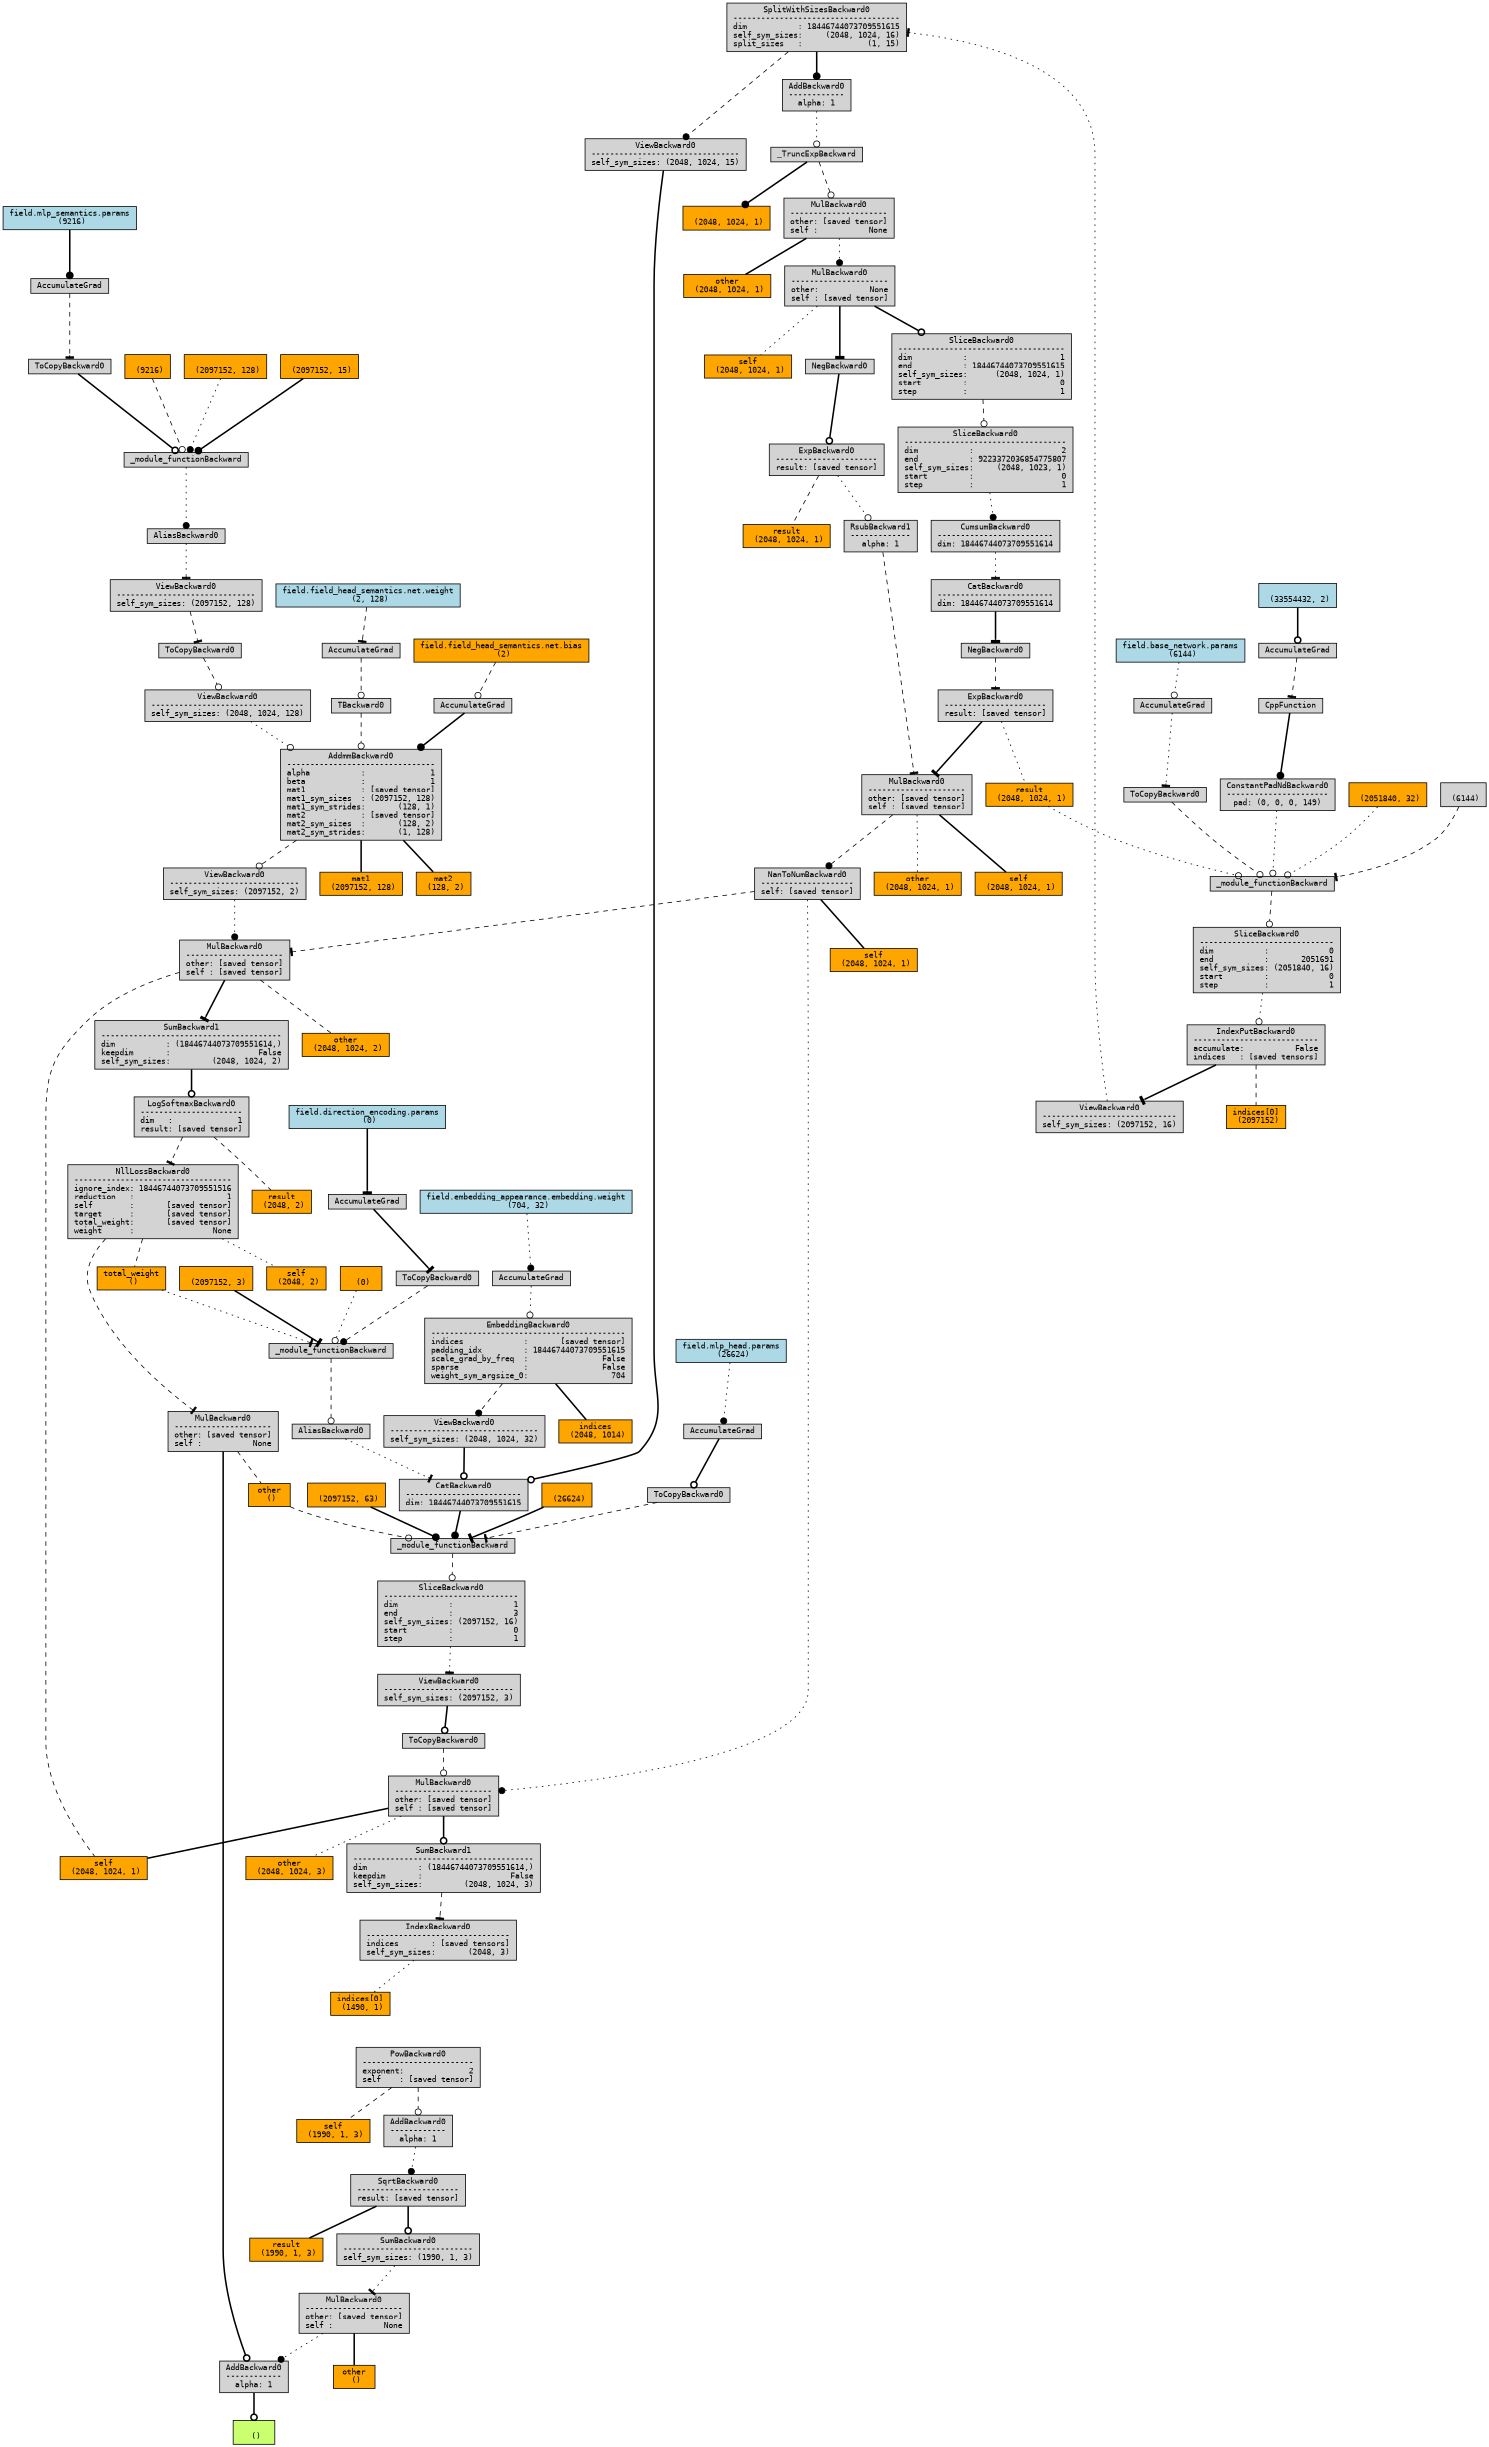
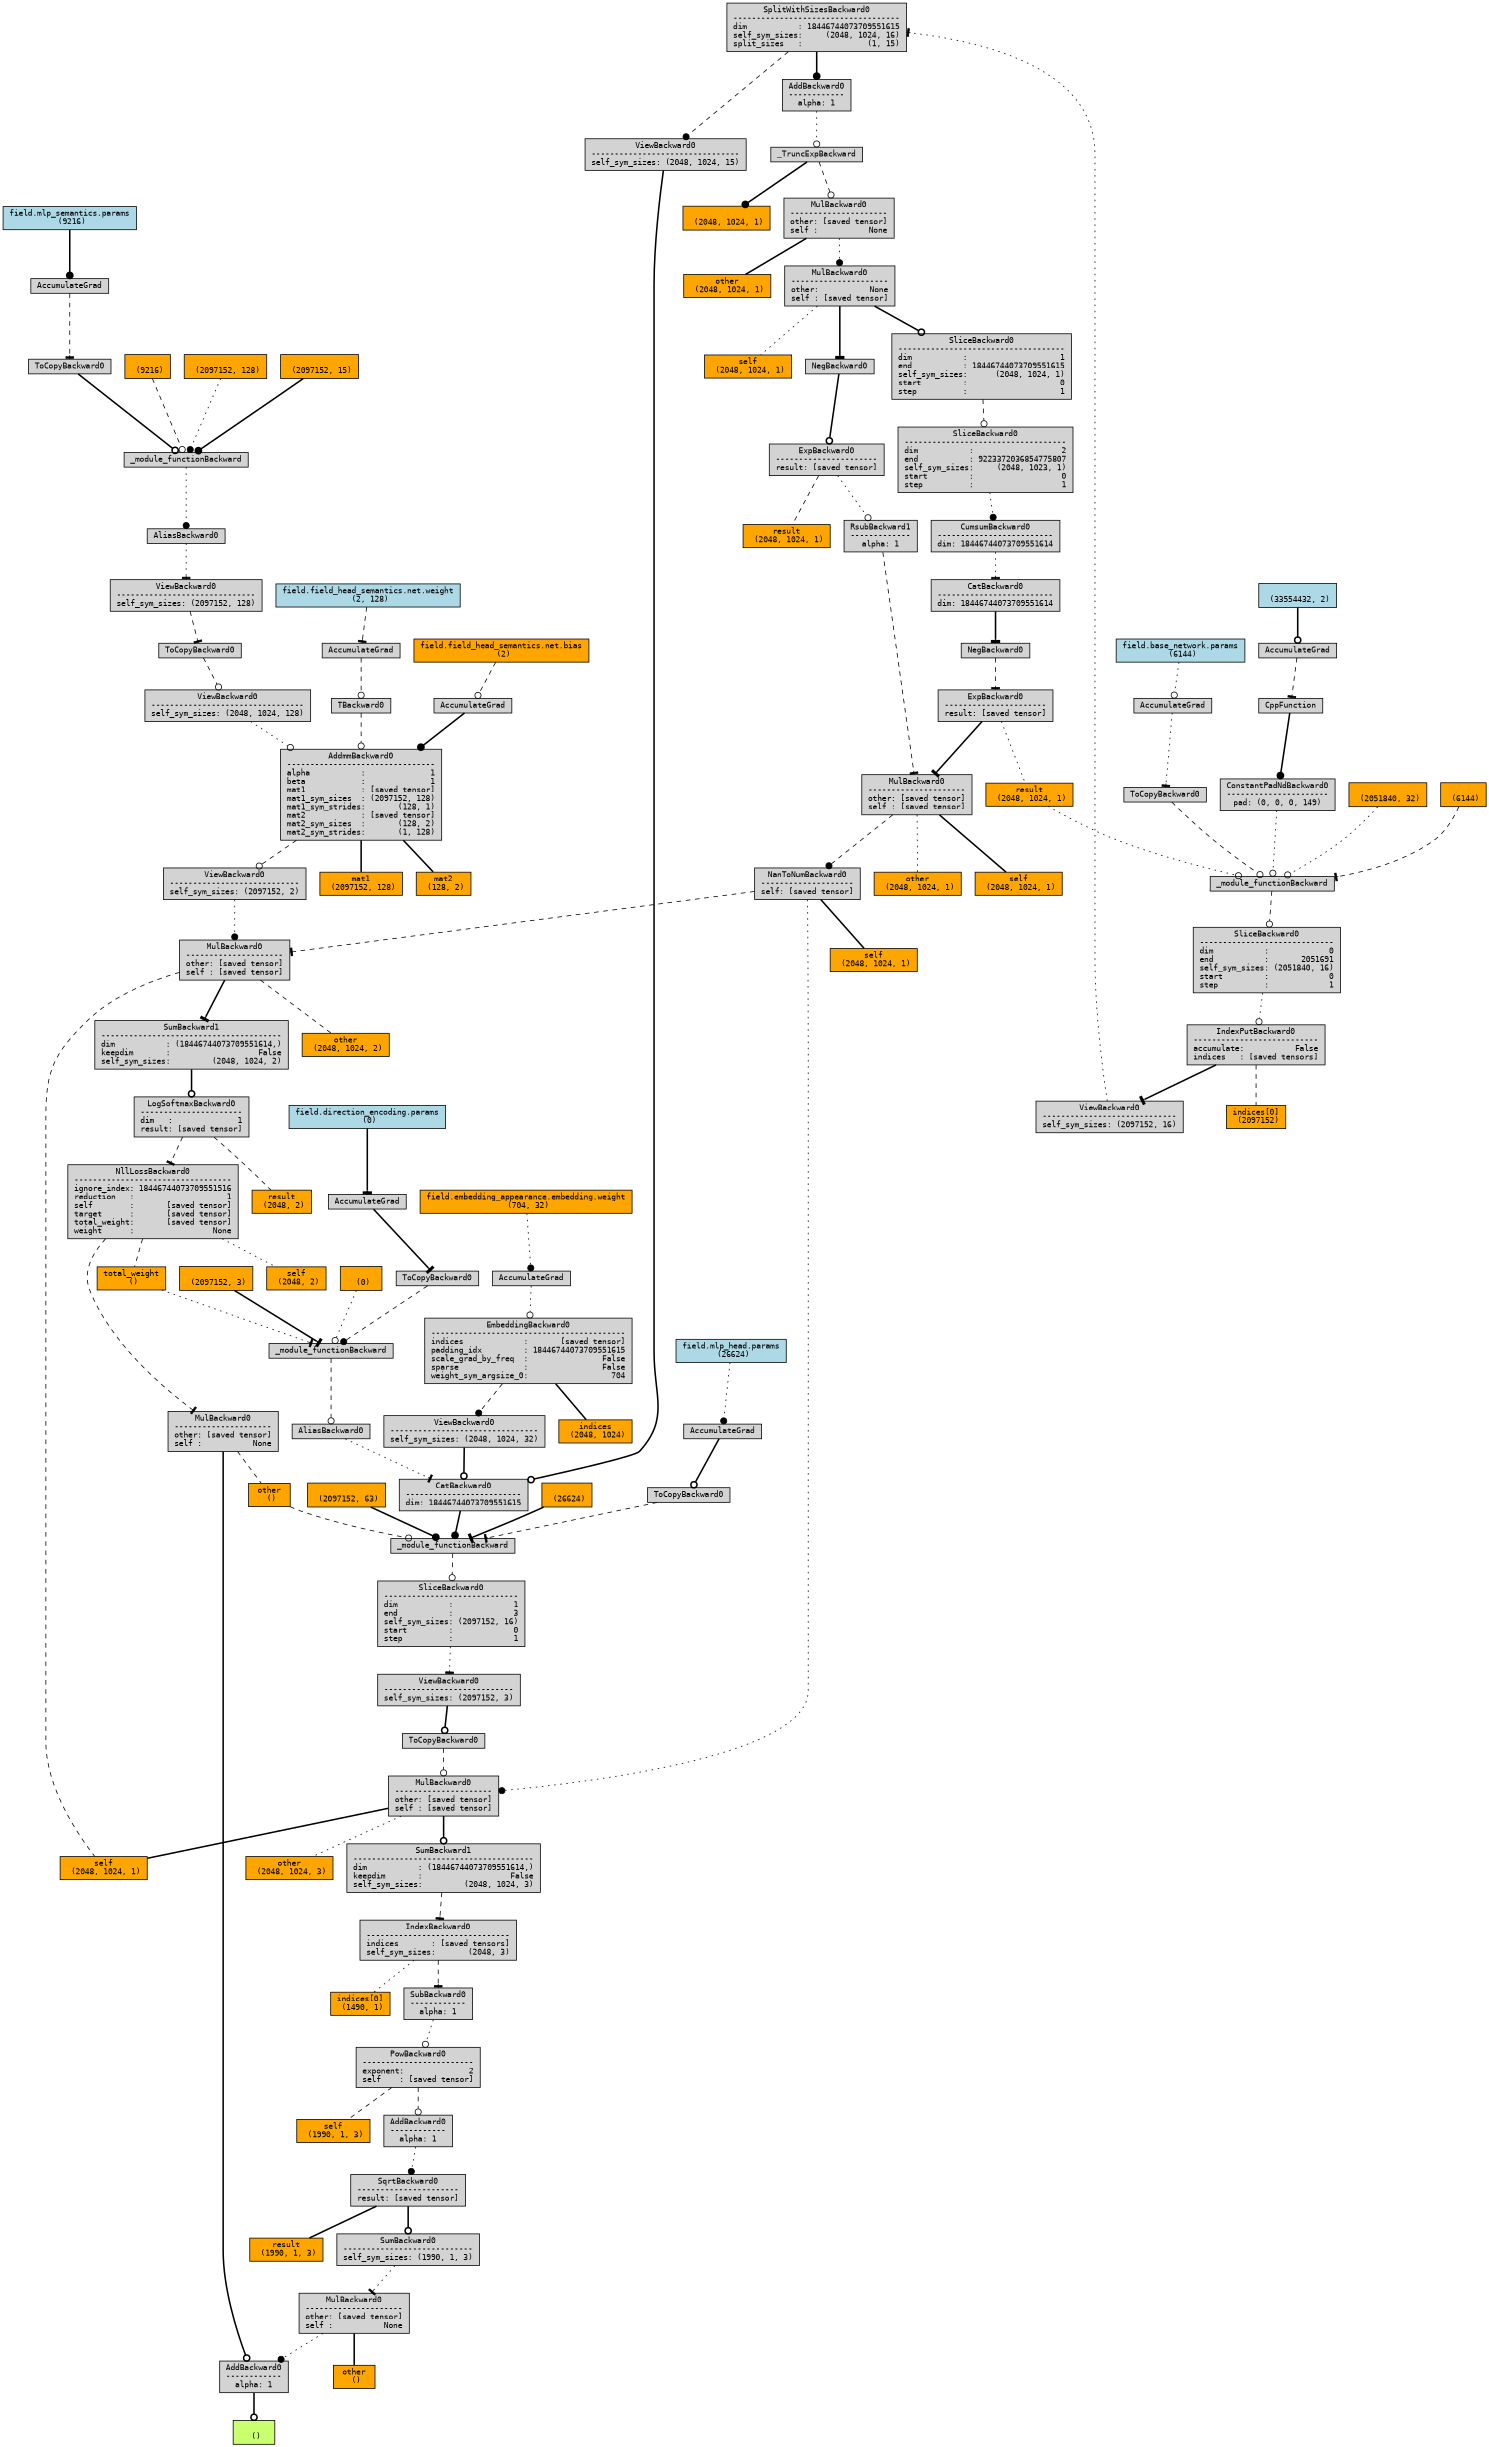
(1463, 795) -> (1463, 795)
(526, 1202) -> (526, 1202)
(595, 1431) -> (595, 1431)
none -> (438, 2004)
